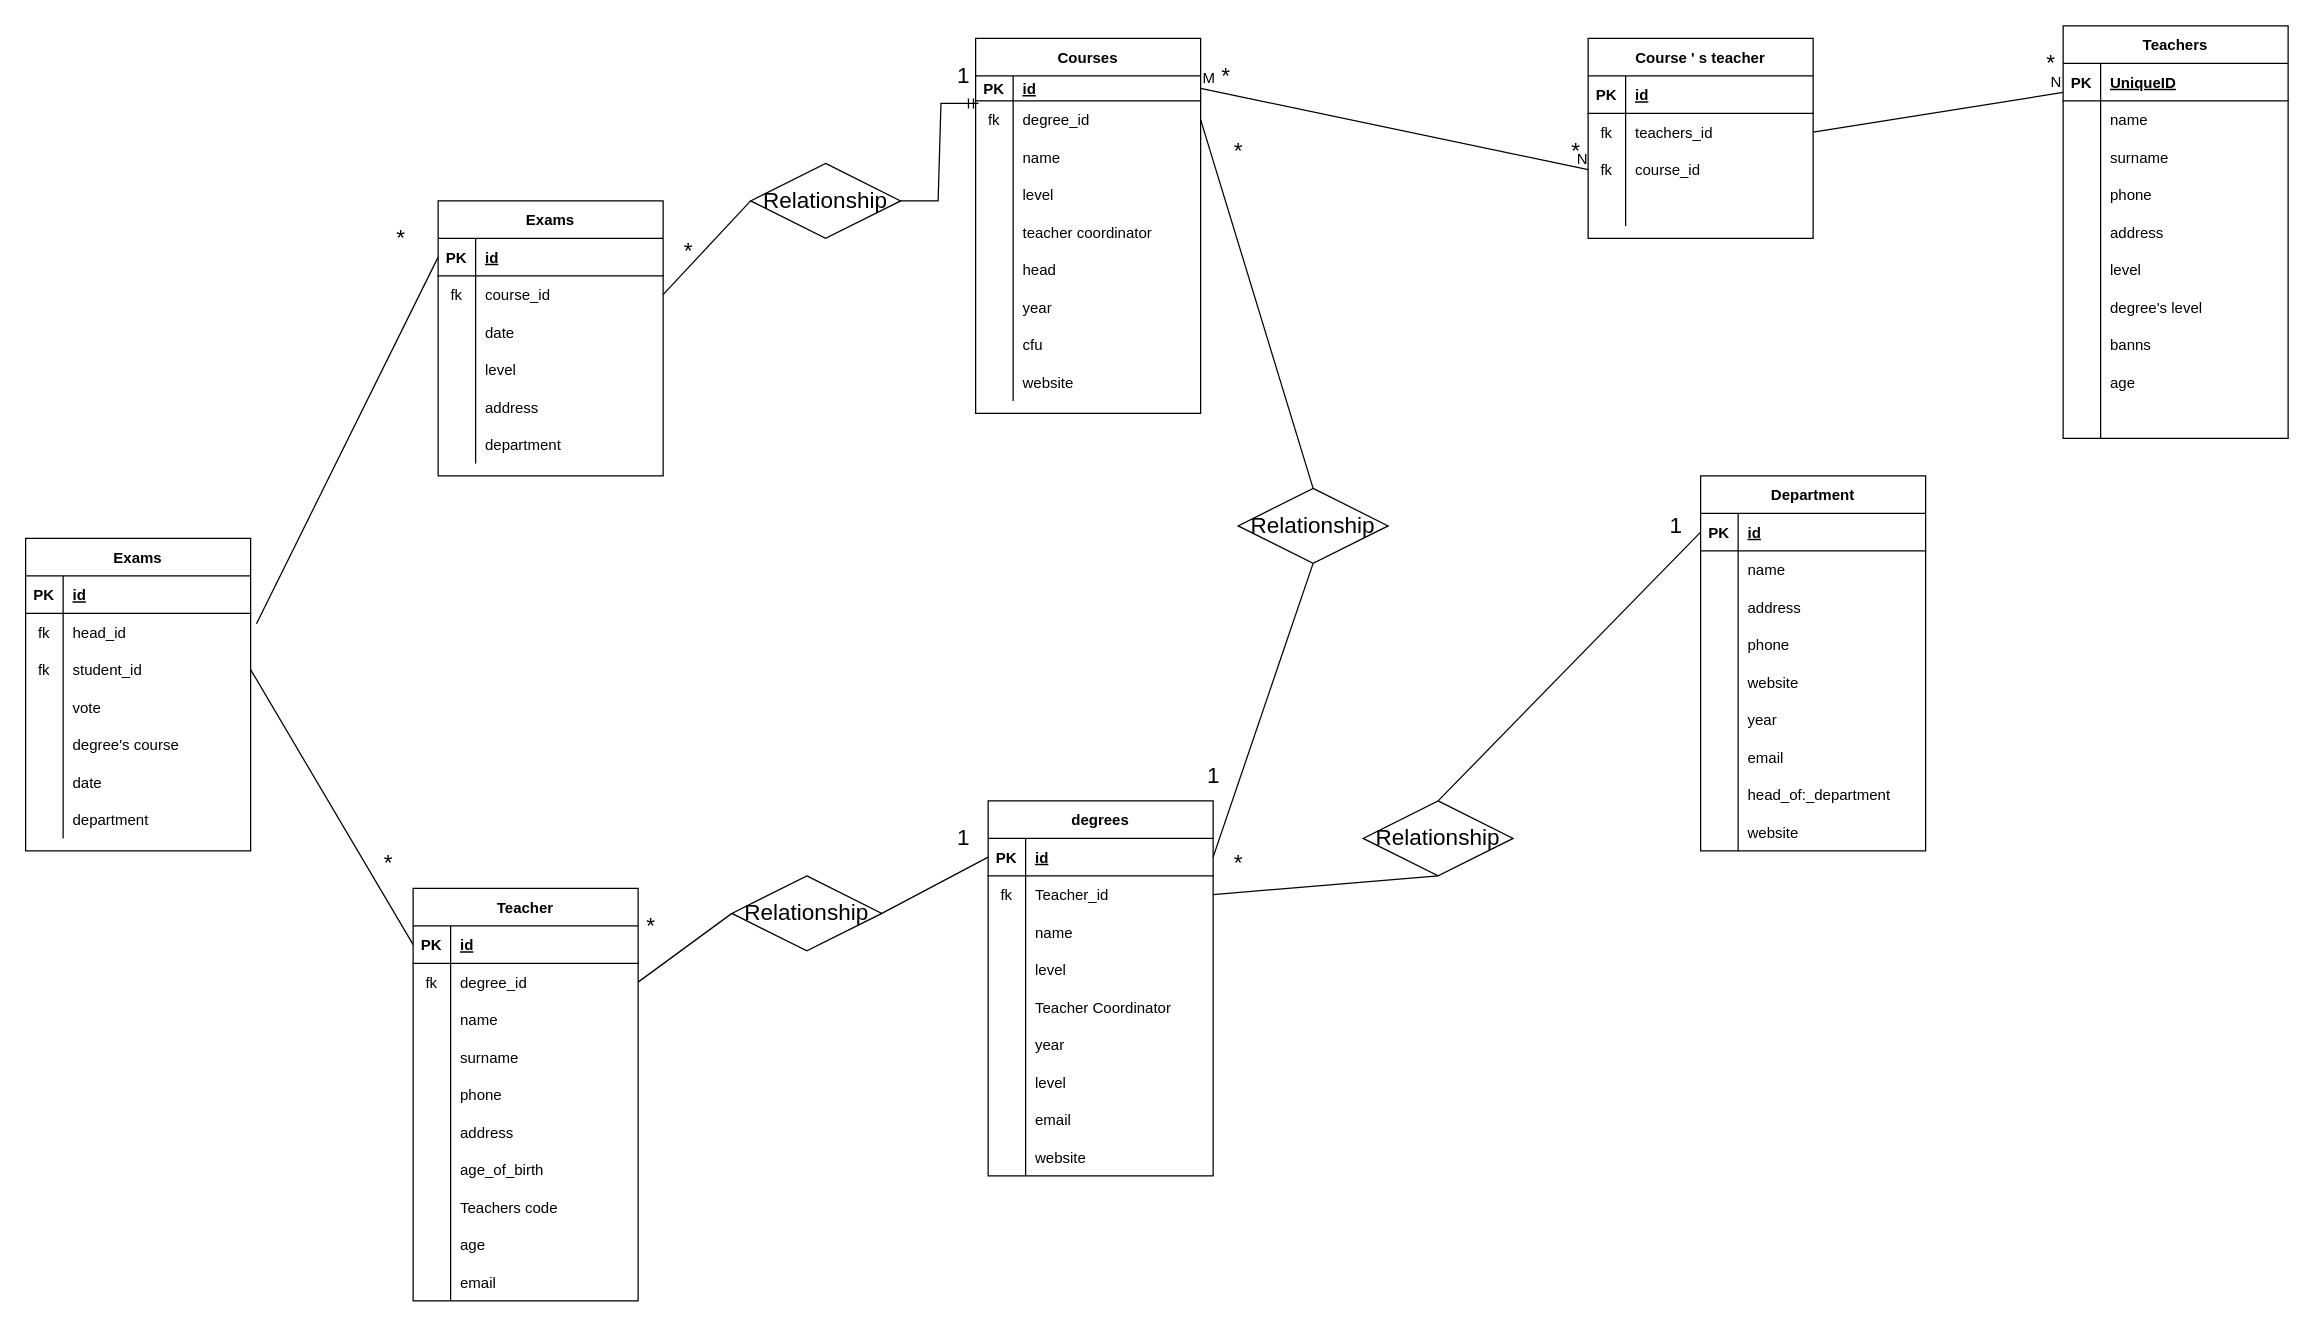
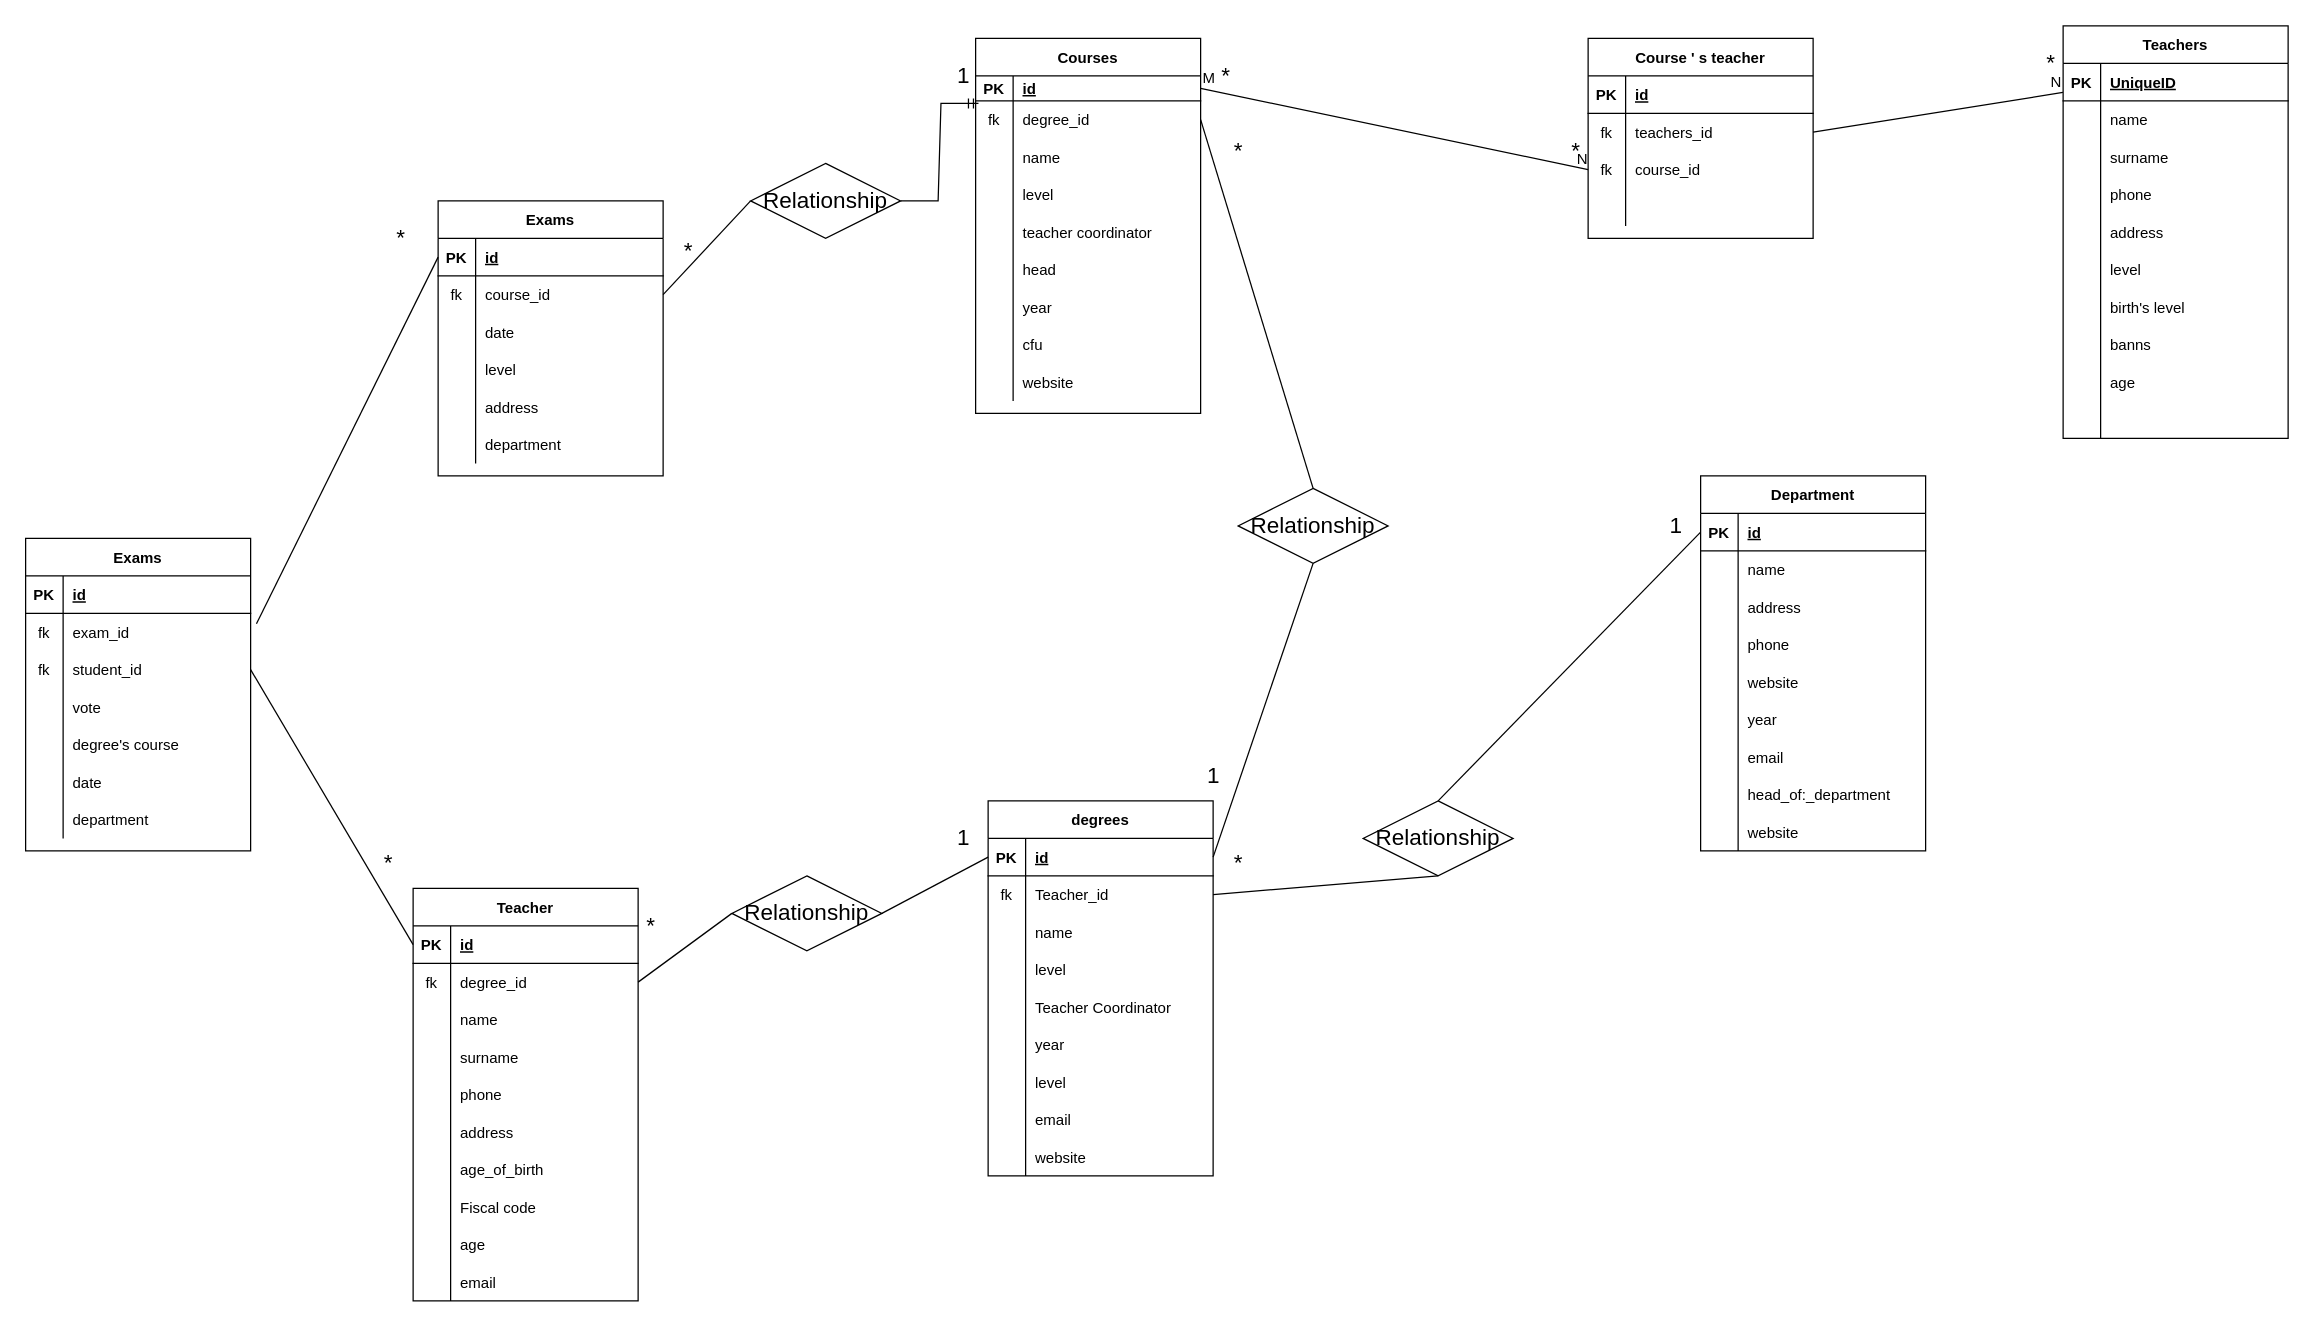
(2161, 308) -> (2155, 308)
(100, 633) -> (100, 633)
(513, 1208) -> (500, 1208)
